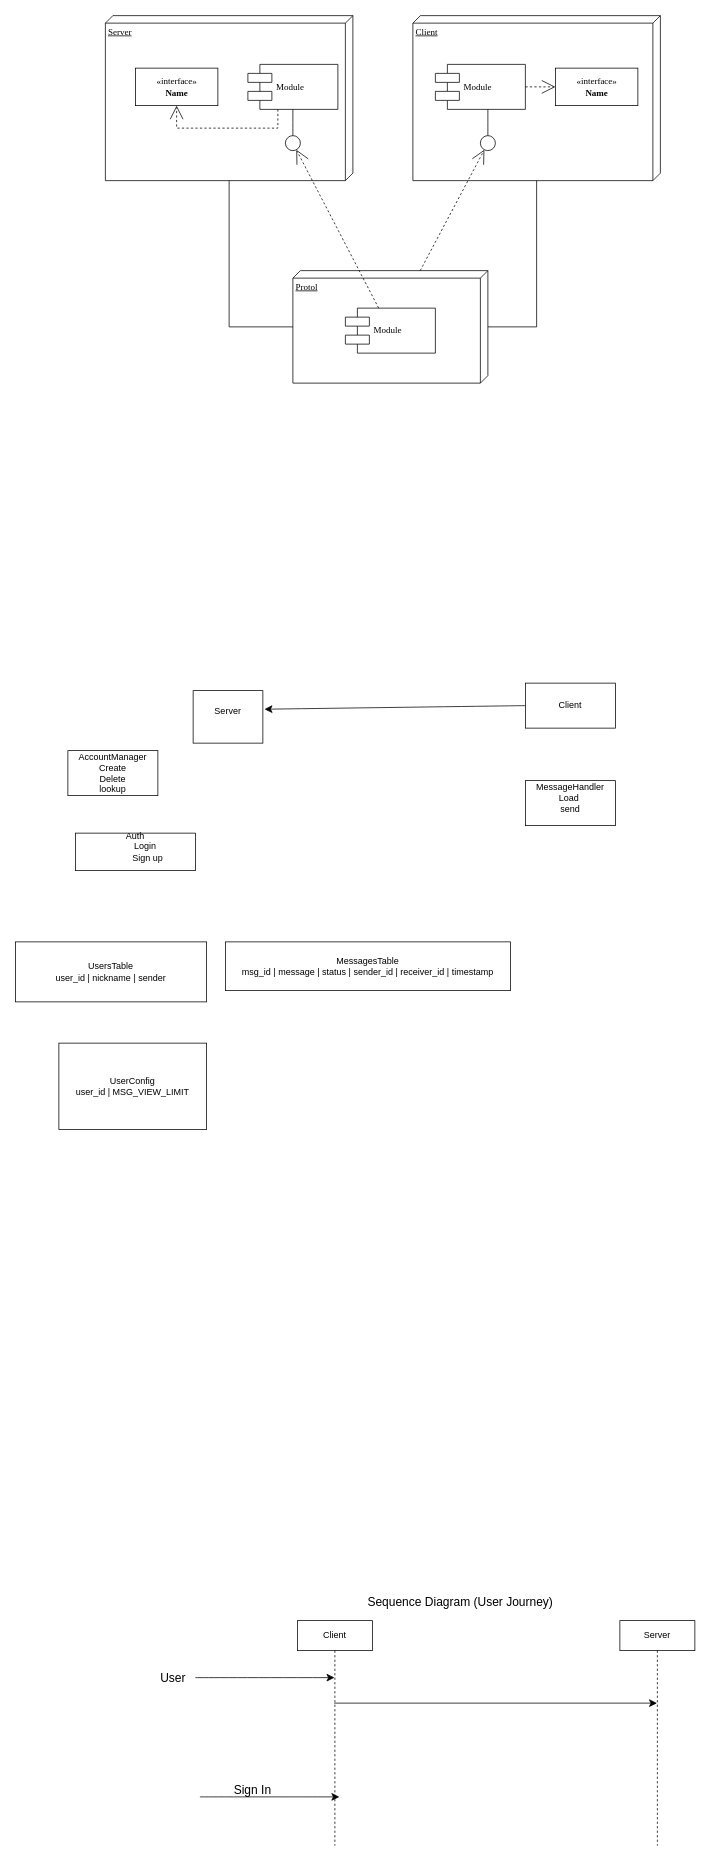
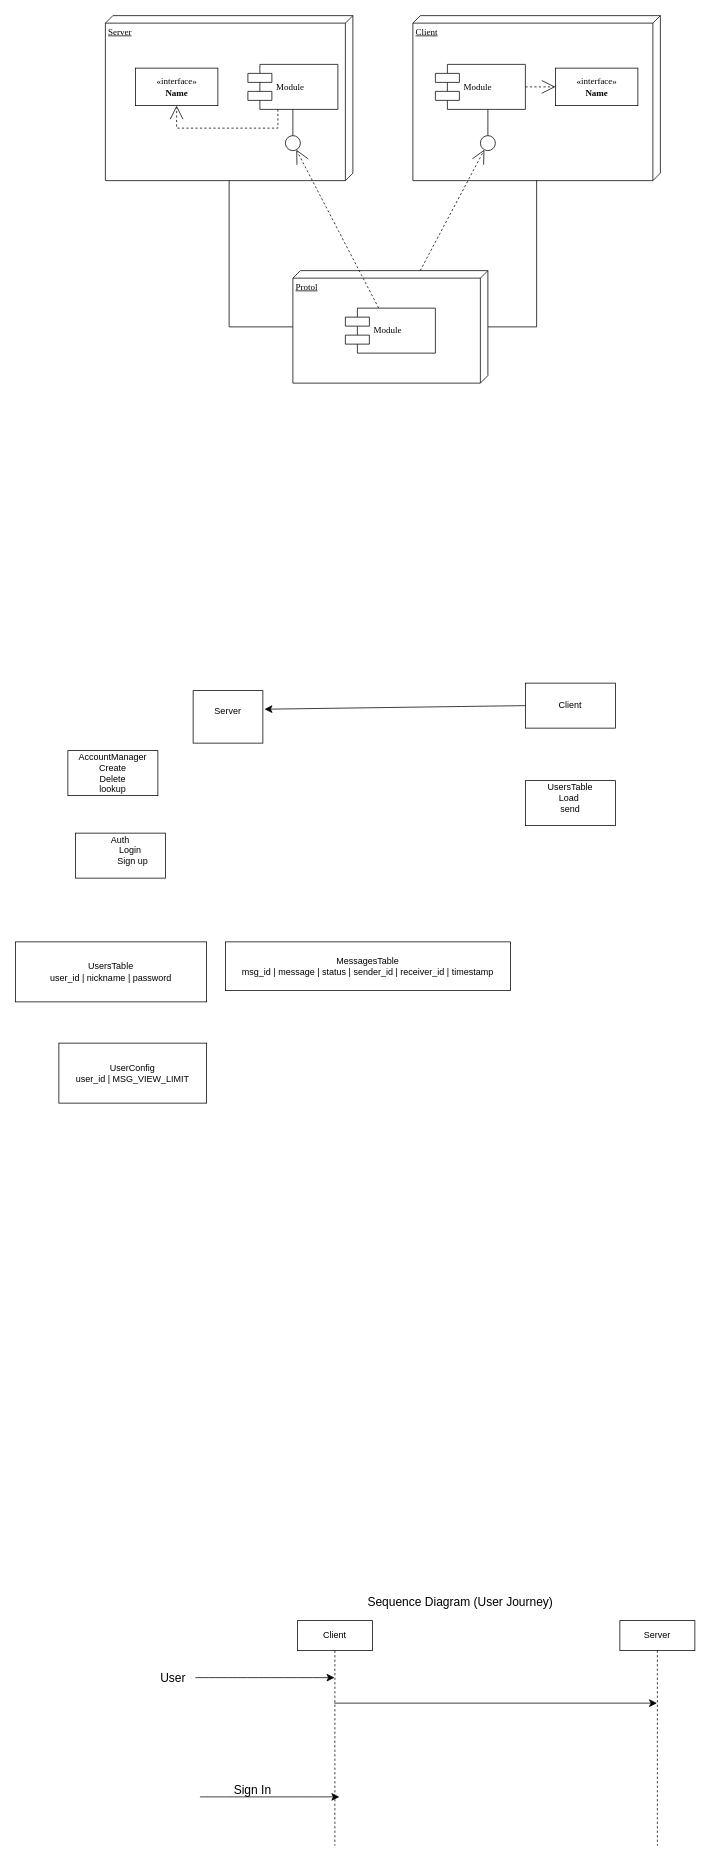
(570, 803) -> (570, 803)
(135, 852) -> (120, 855)
(111, 972) -> (111, 972)
(133, 1086) -> (133, 1073)
